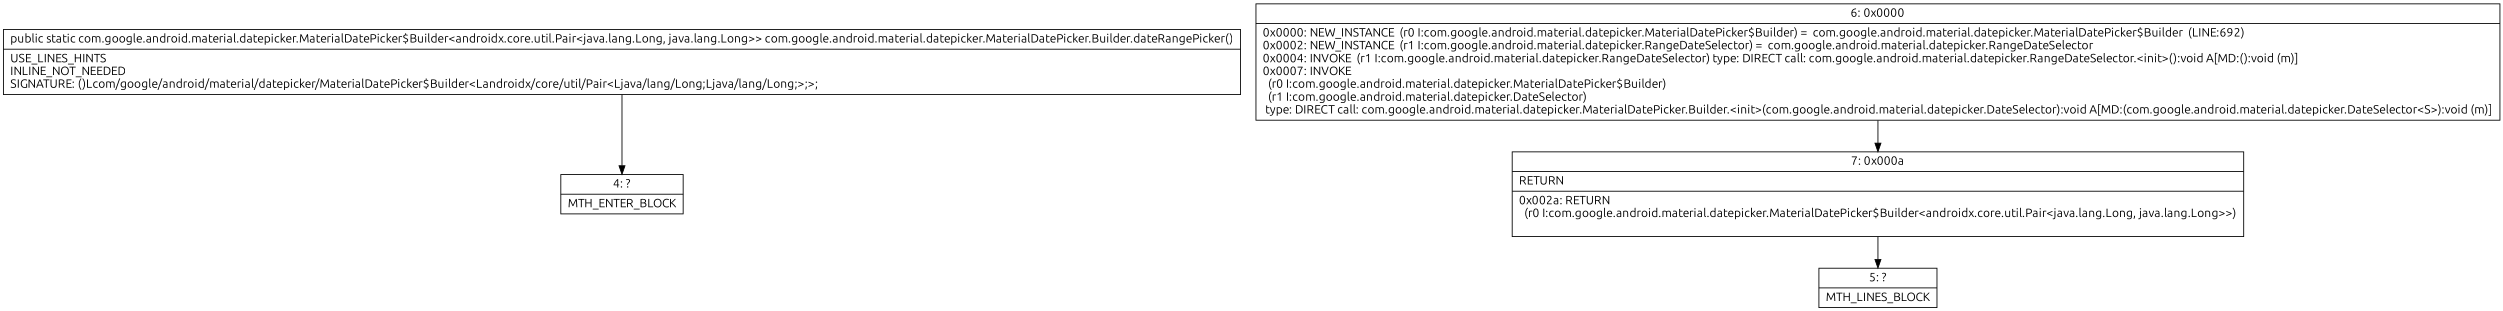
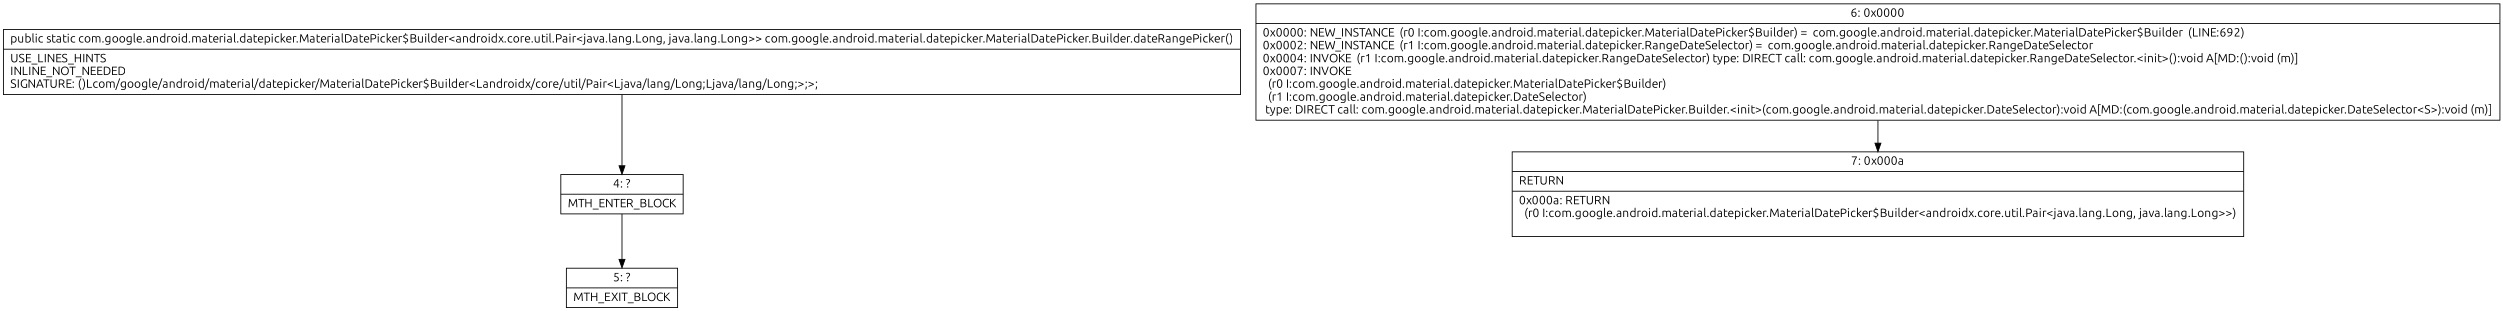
(1567, 201) -> (1567, 201)
(1878, 248) -> (622, 237)
(1878, 297) -> (622, 297)
